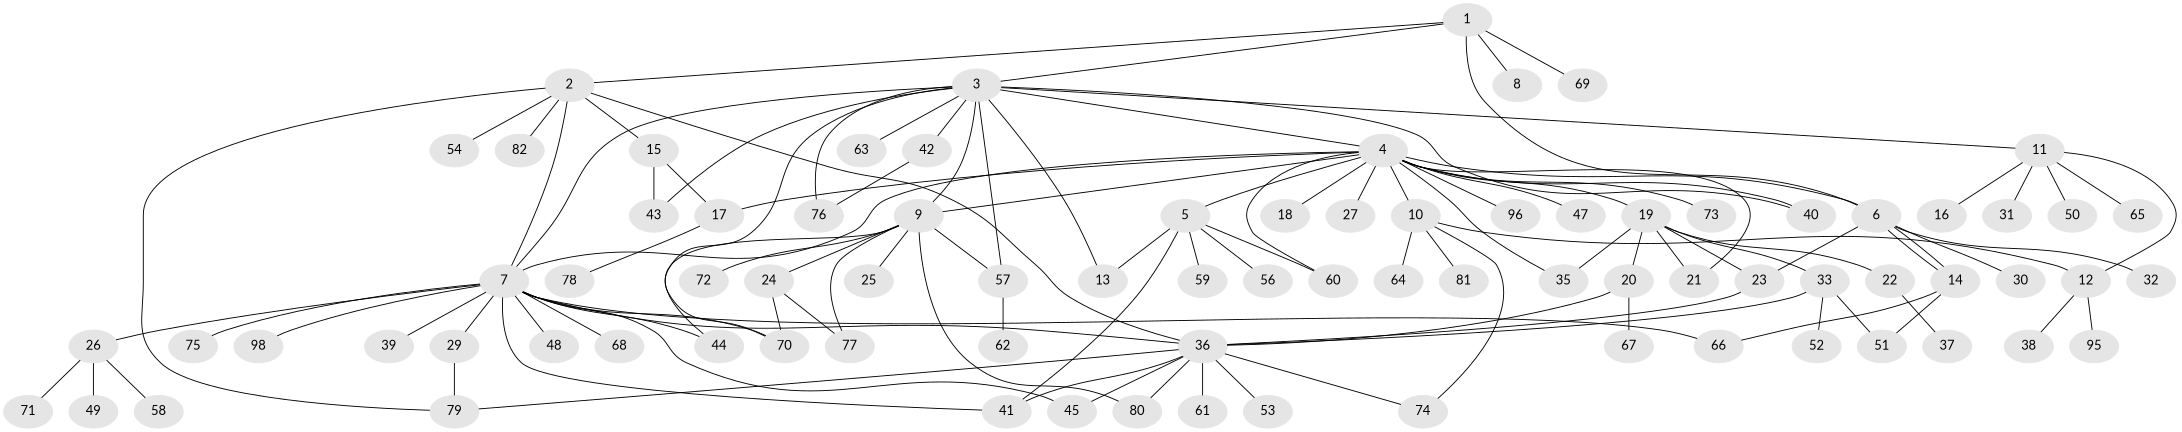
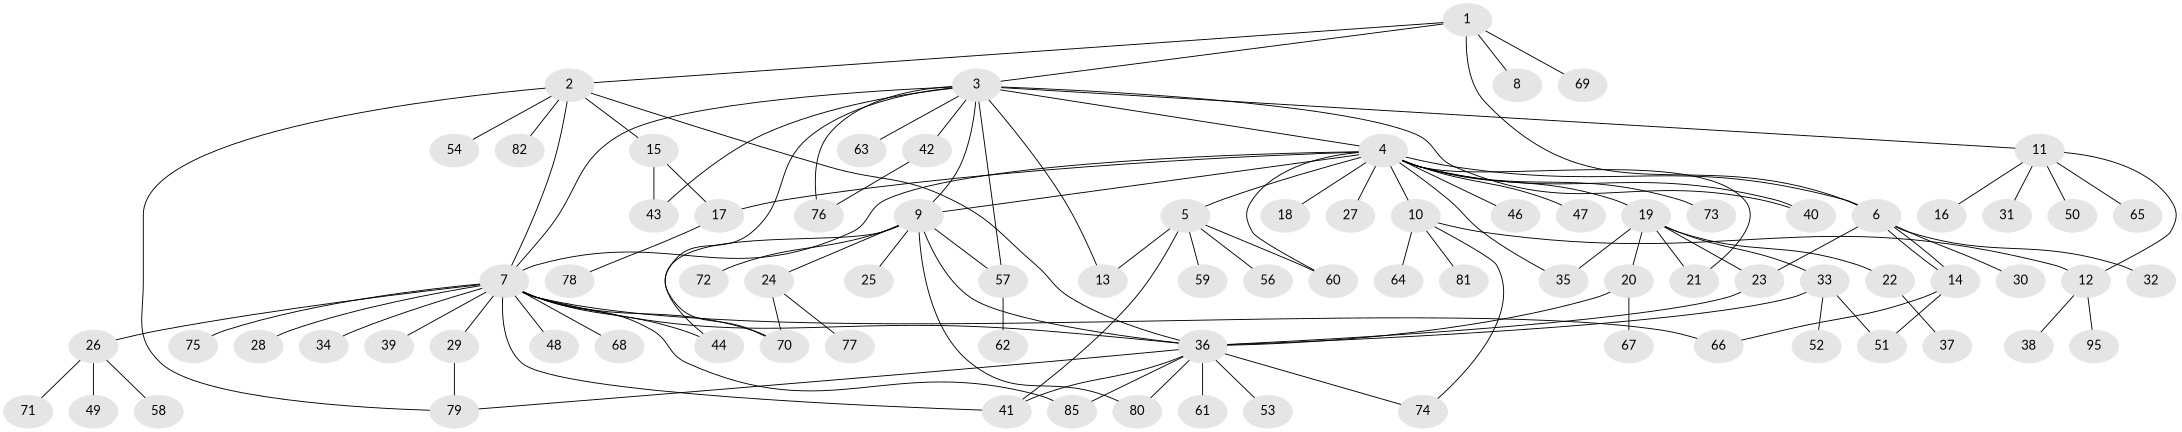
(1516, 216) -> (1516, 216)
(838, 263) -> (1019, 316)
(258, 346) -> (258, 346)
none -> (324, 346)
(1072, 412) -> (1072, 412)
